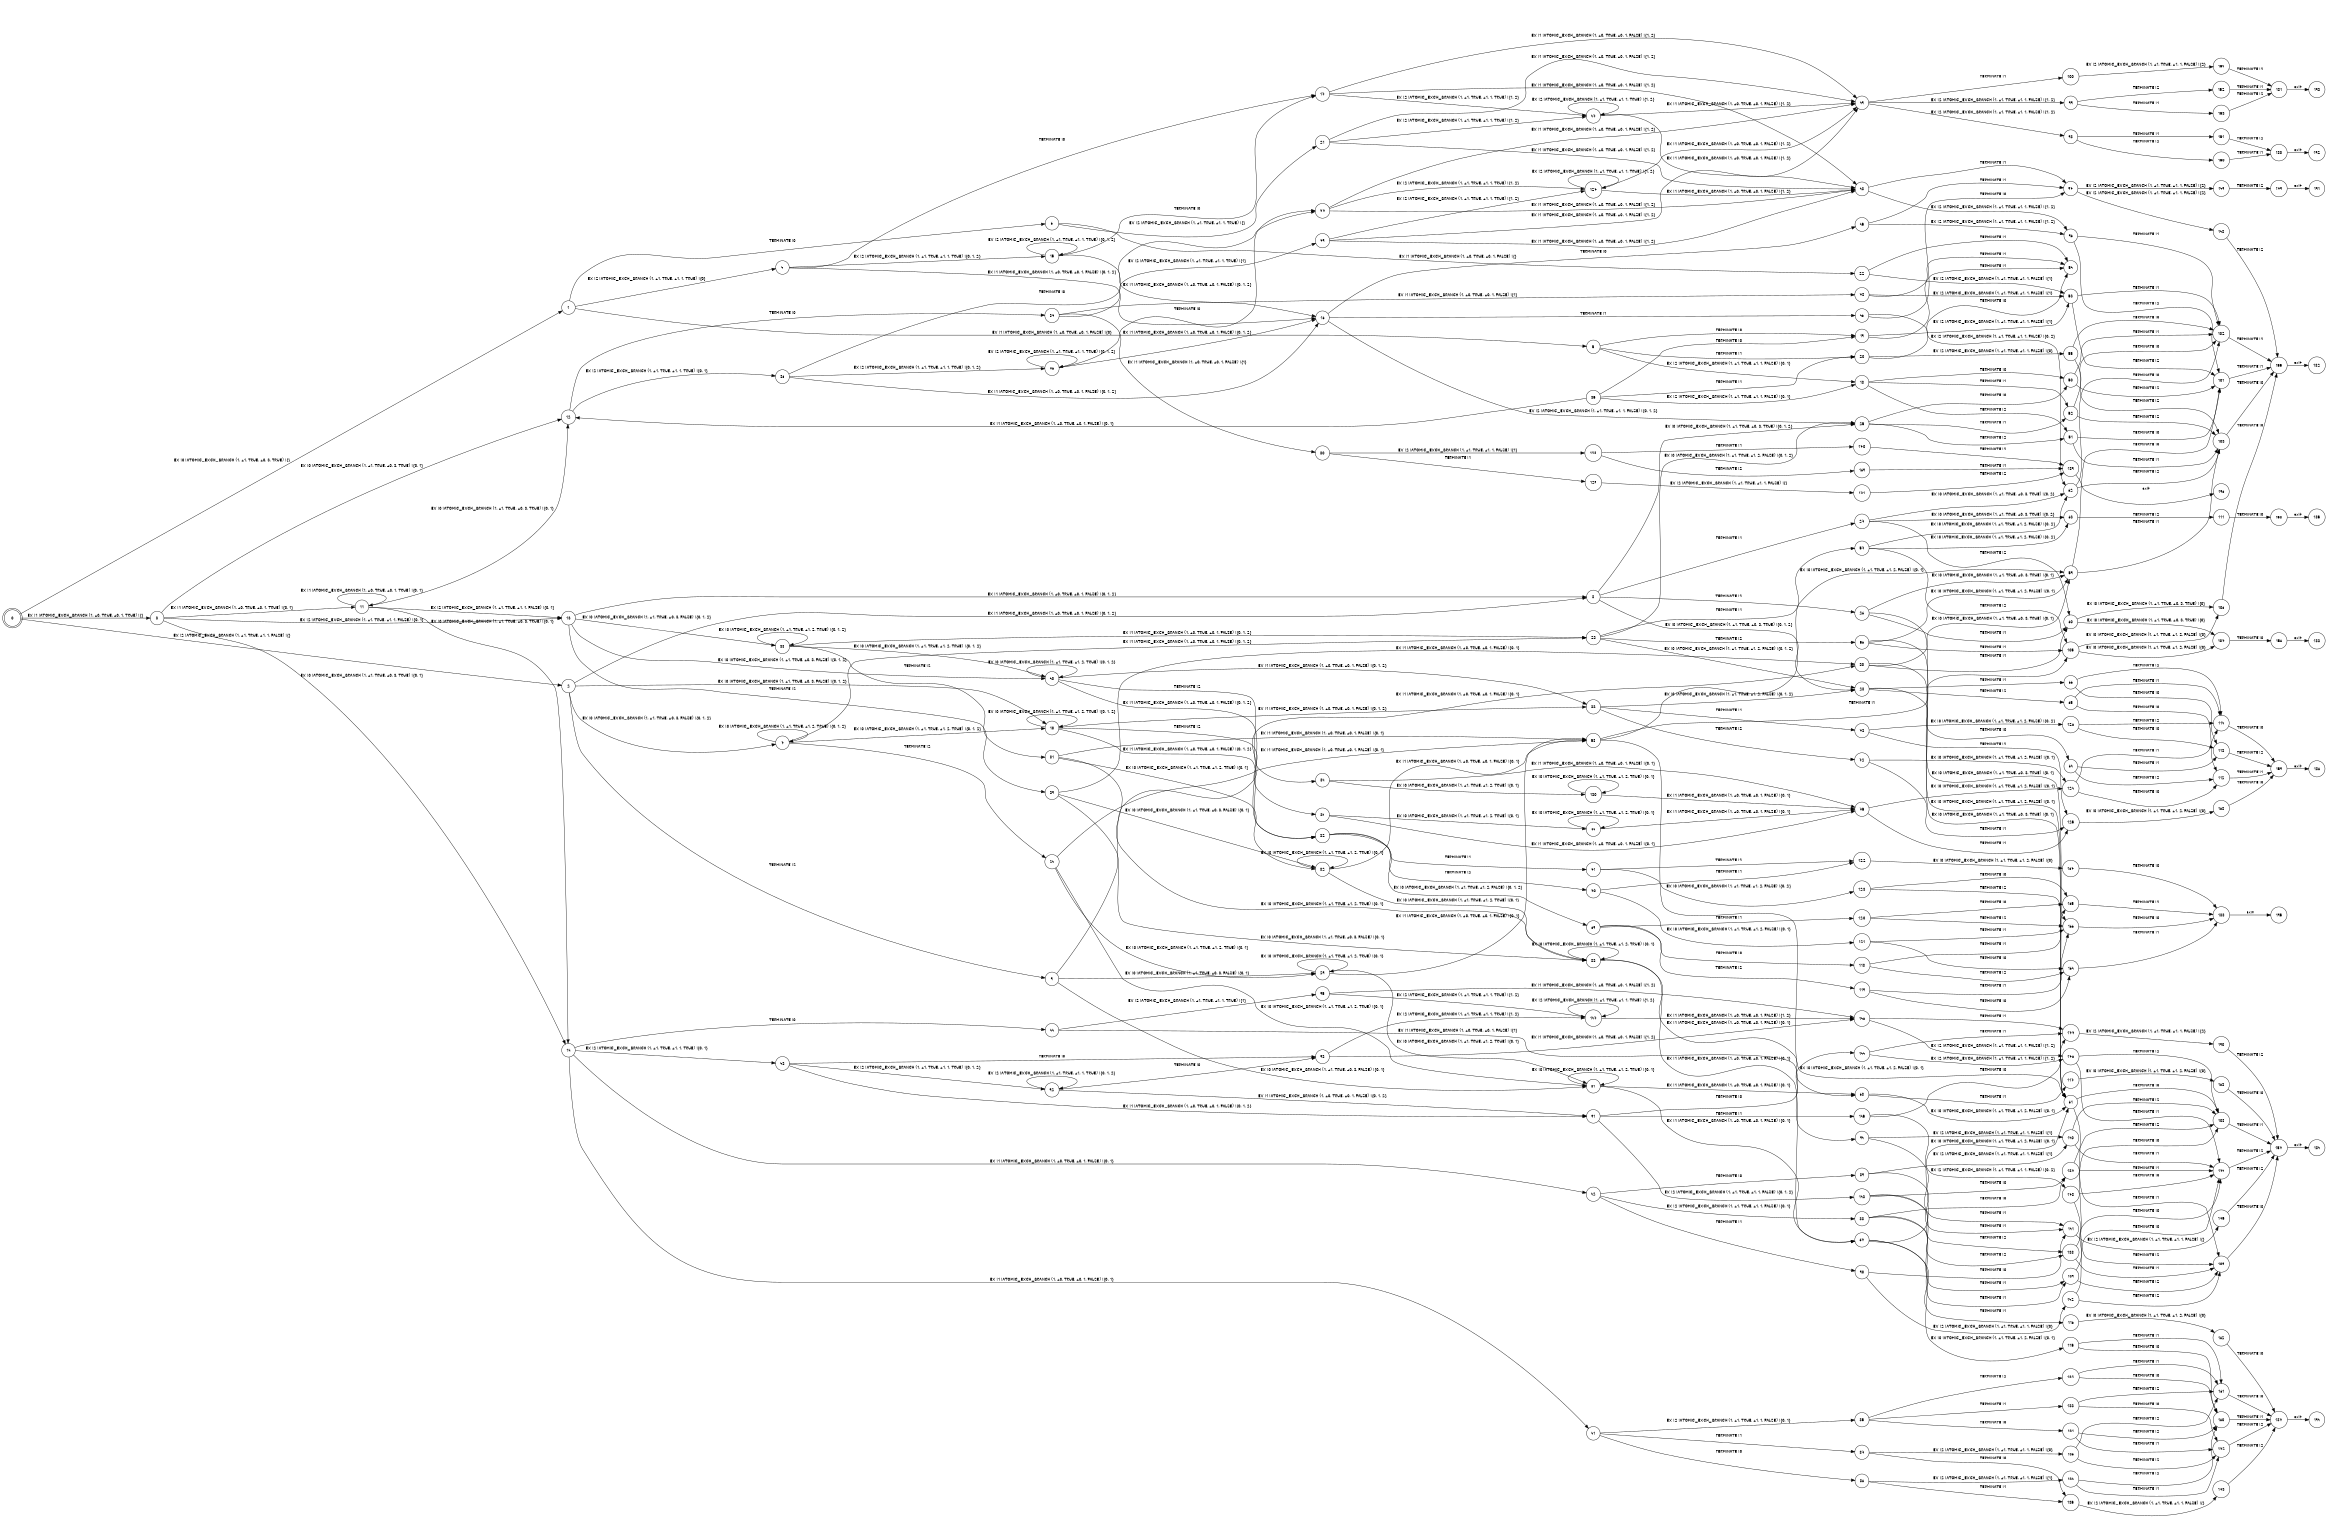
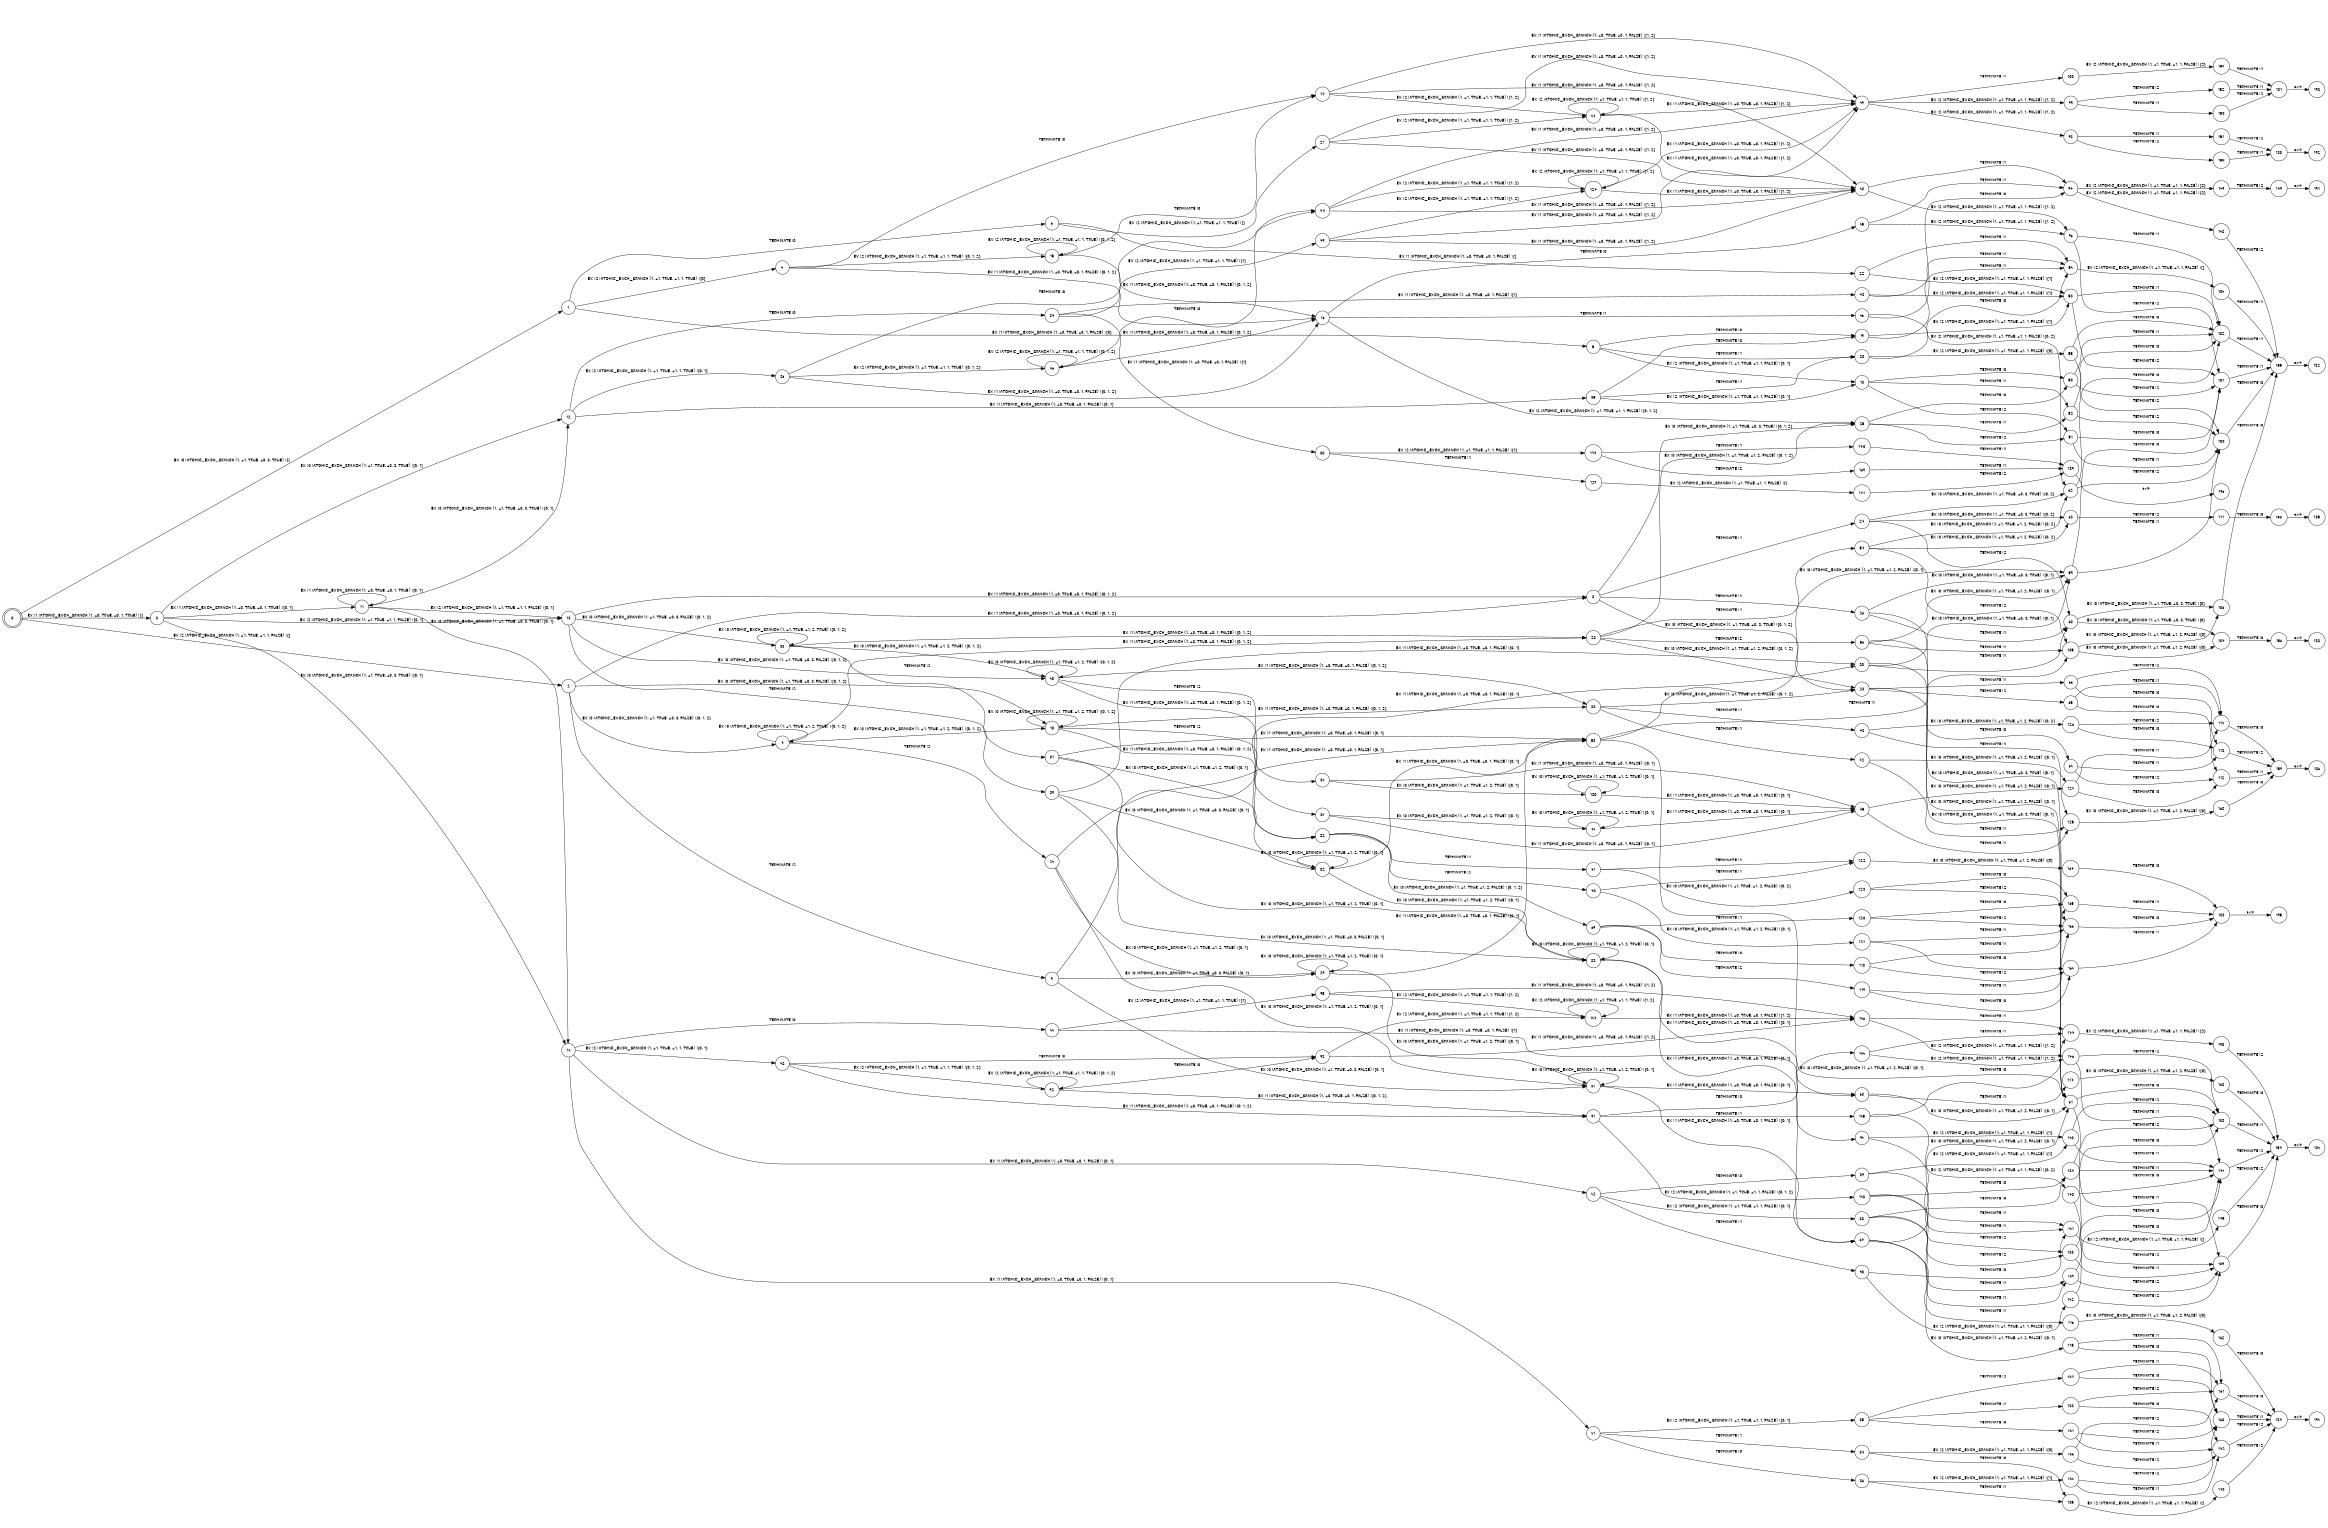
none -> (2221, 292)
(1084, 427) -> (1079, 407)
(1729, 729) -> (1729, 729)
